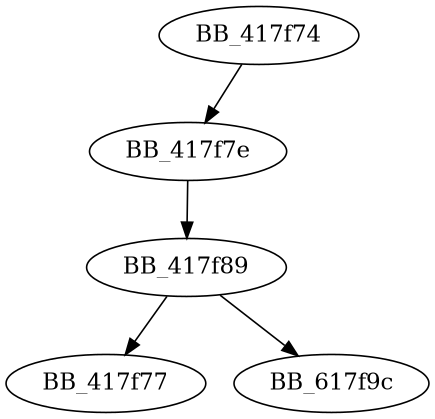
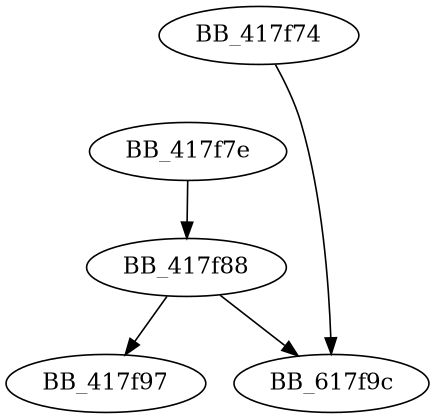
(228, 87) -> (317, 198)
(186, 267) -> (186, 267)
(106, 383) -> (106, 383)
